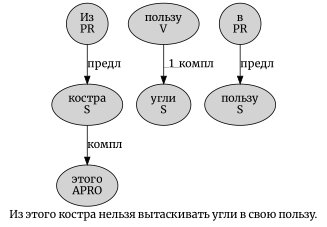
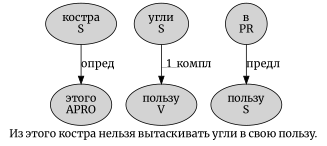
(87, 24) -> none
(164, 60) -> (161, 60)
(105, 145) -> (98, 64)
